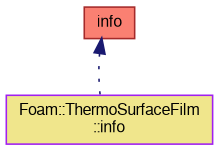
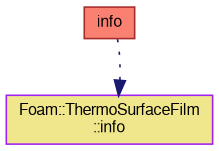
(99, 75) -> (120, 59)
